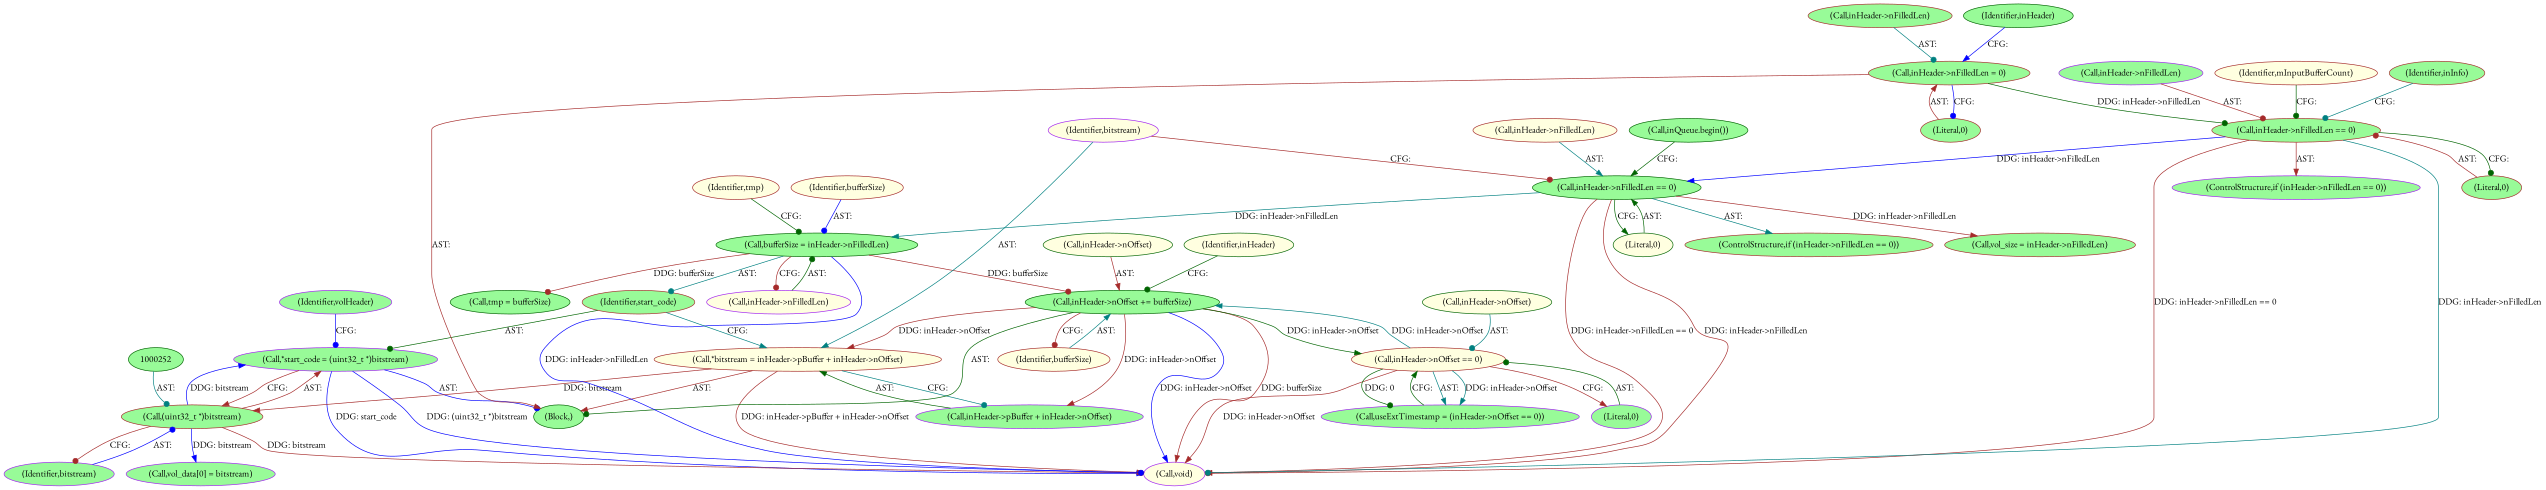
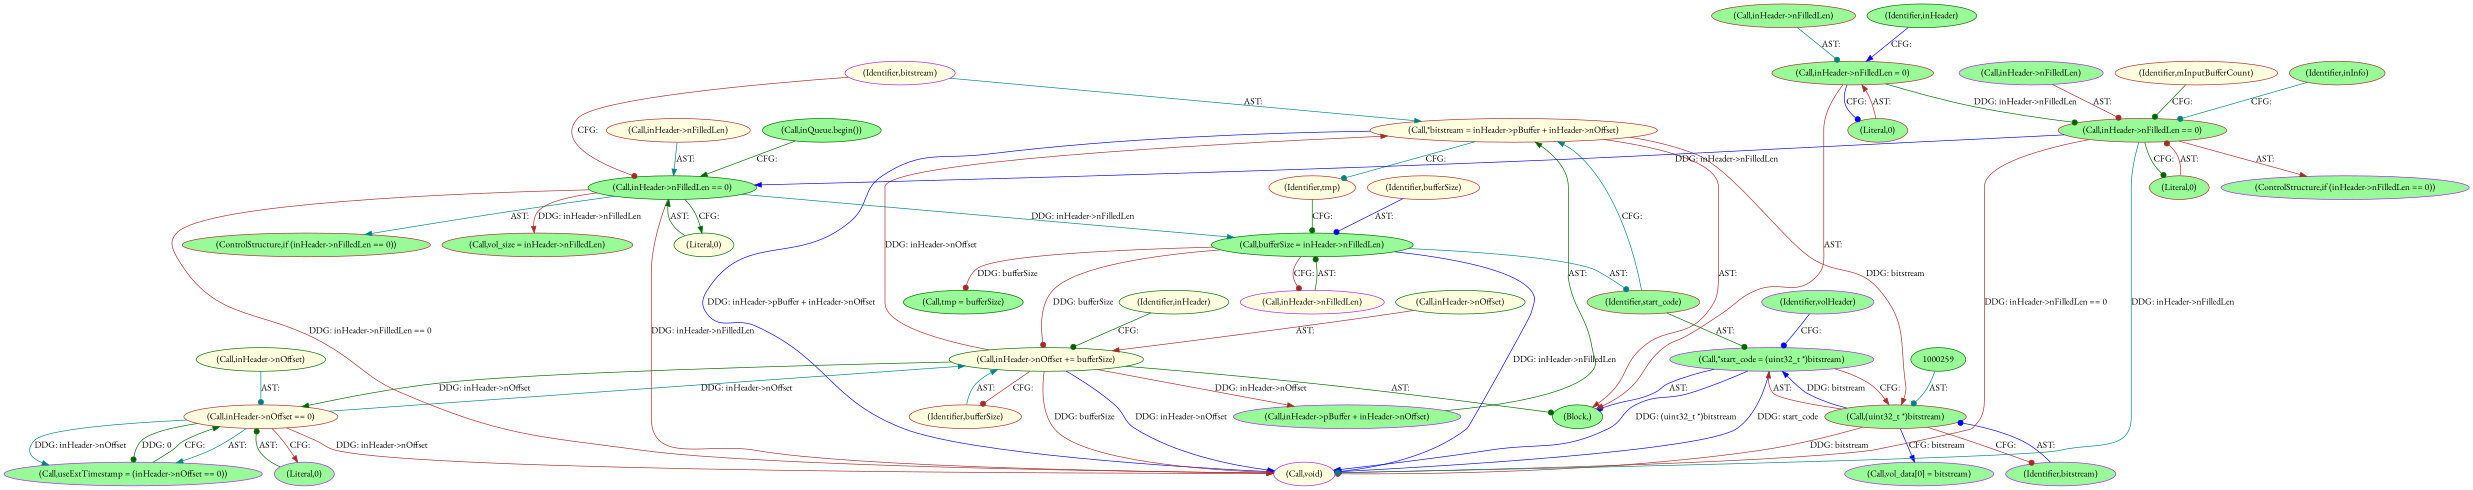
(1122, 302) -> (1046, 359)
(156, 359) -> (1938, 359)
(912, 388) -> (1411, 160)
(222, 445) -> (1937, 445)
(899, 459) -> (738, 261)
